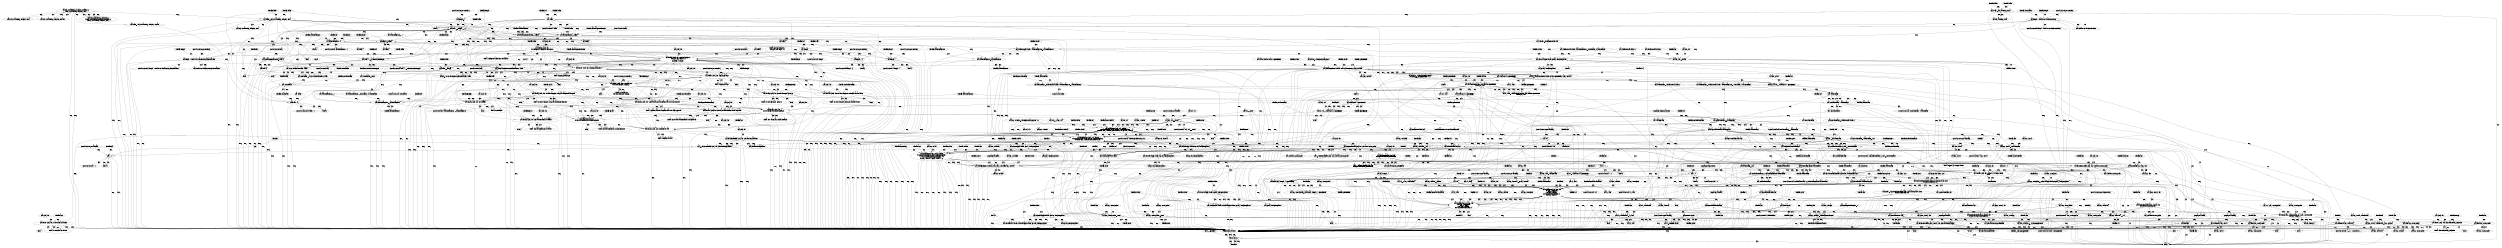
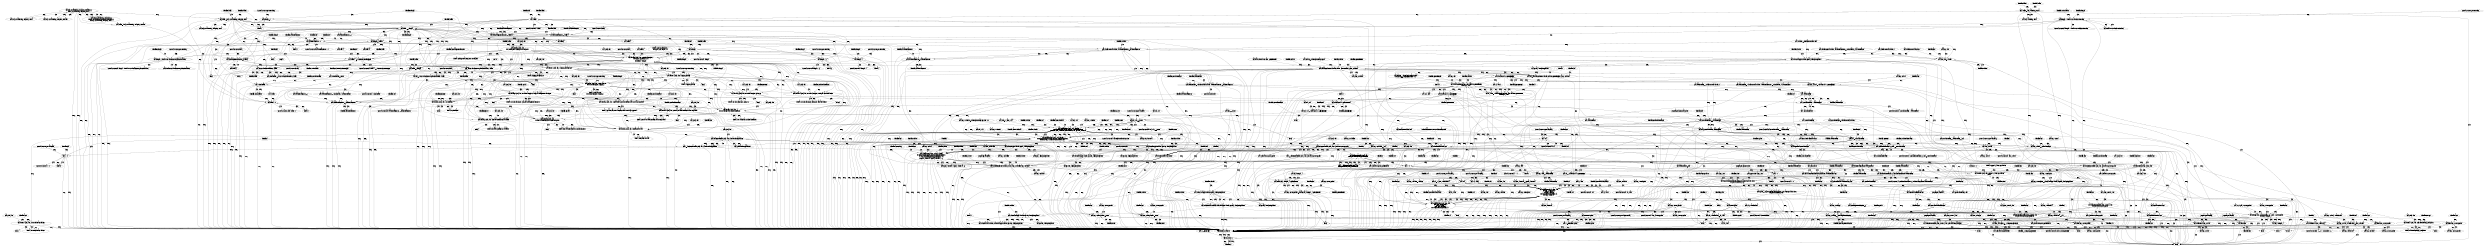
(596, 29) -> (571, 29)
none -> (953, 166)
(2084, 199) -> (1648, 212)
